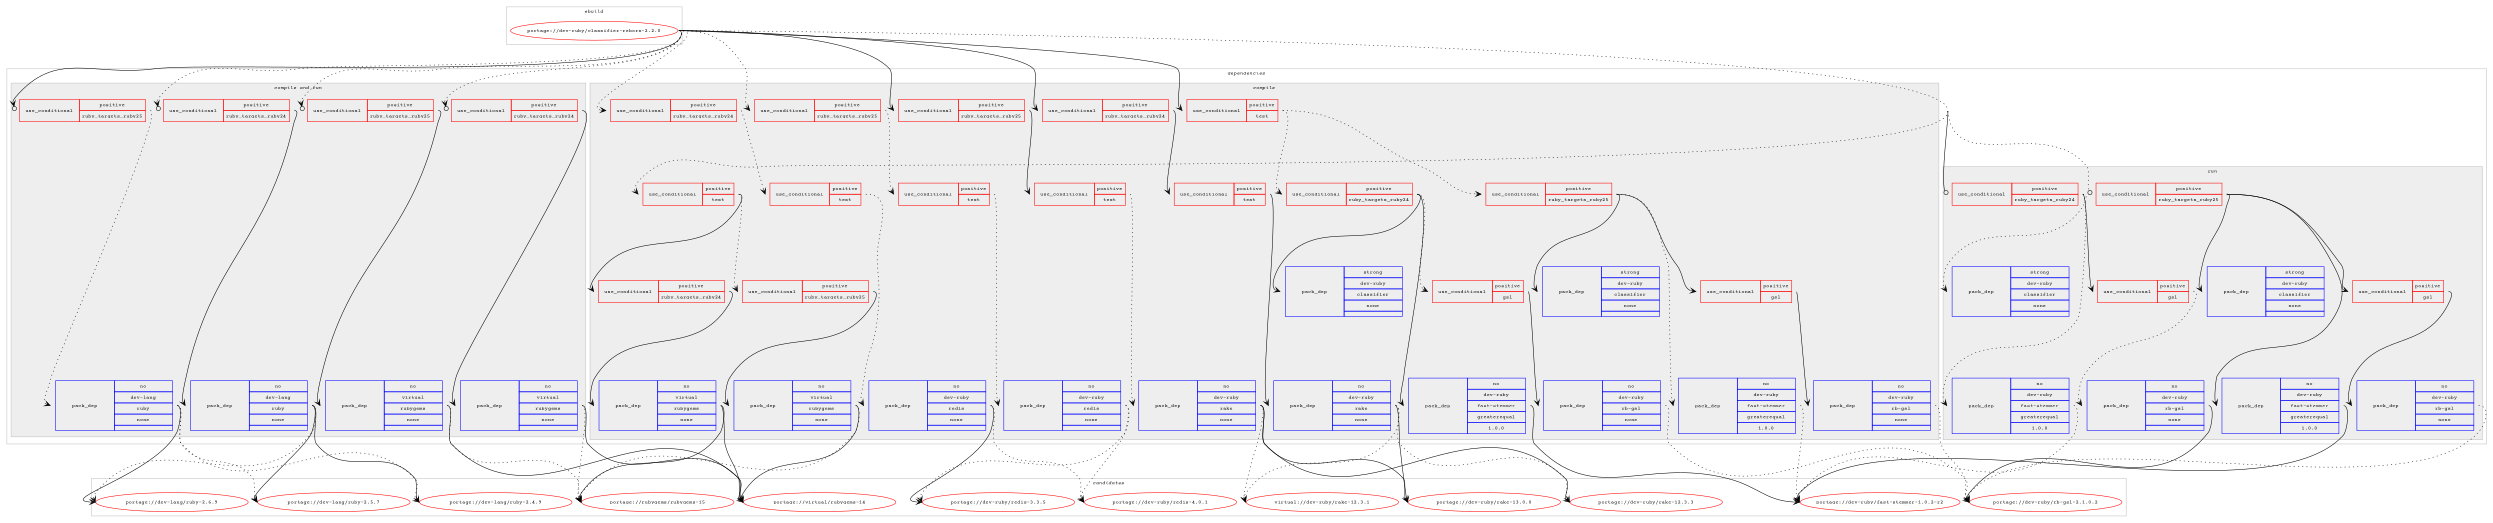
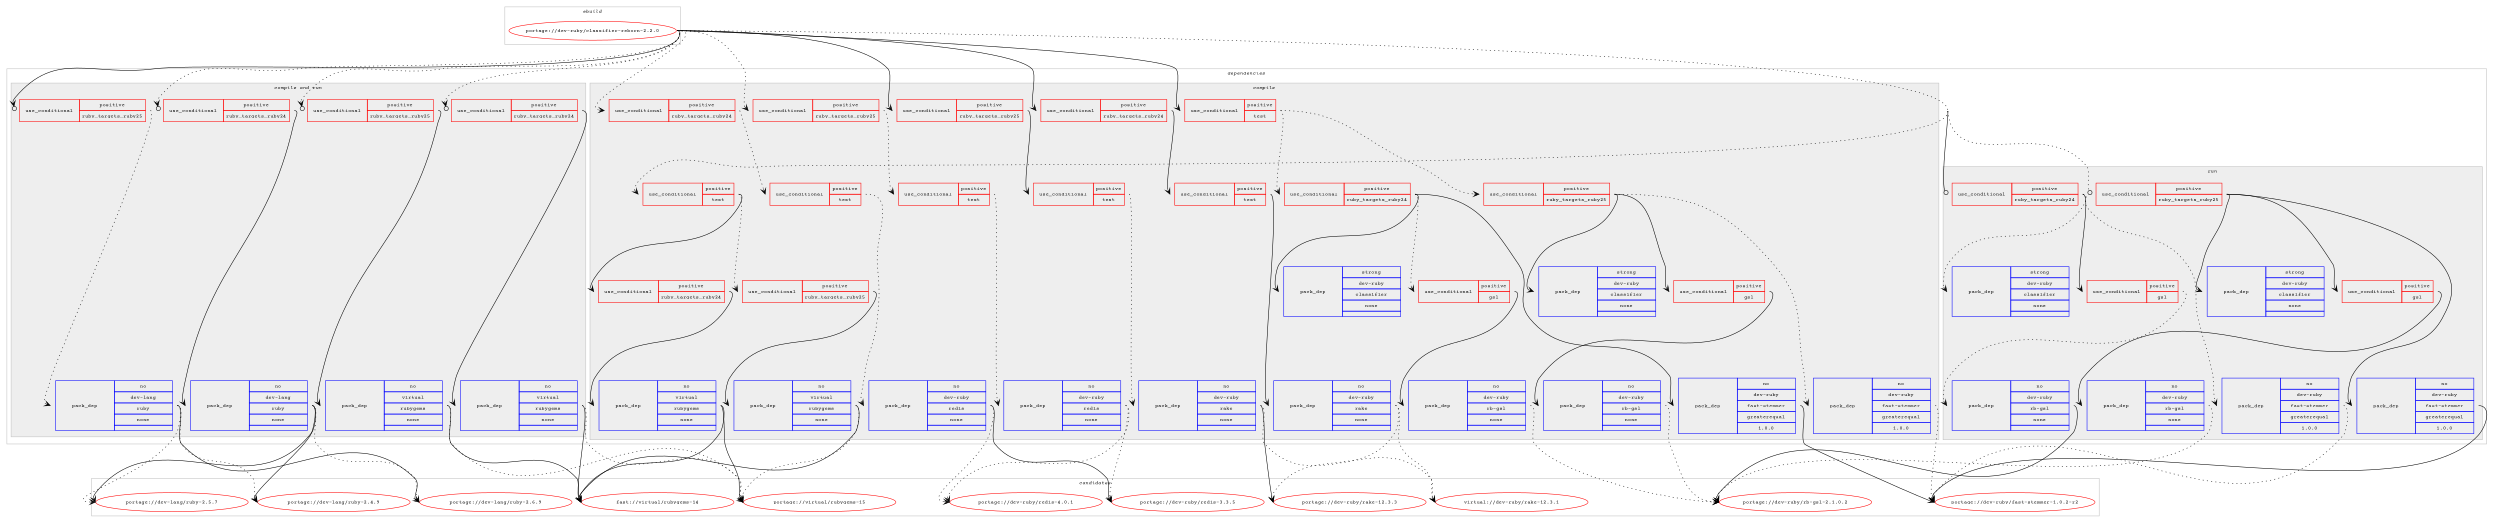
(658, 502) -> (820, 502)
(820, 502) -> (658, 502)
(1484, 502) -> none
